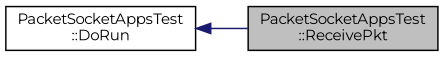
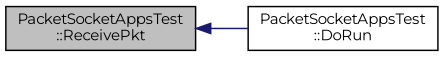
(229, 28) -> (229, 28)
